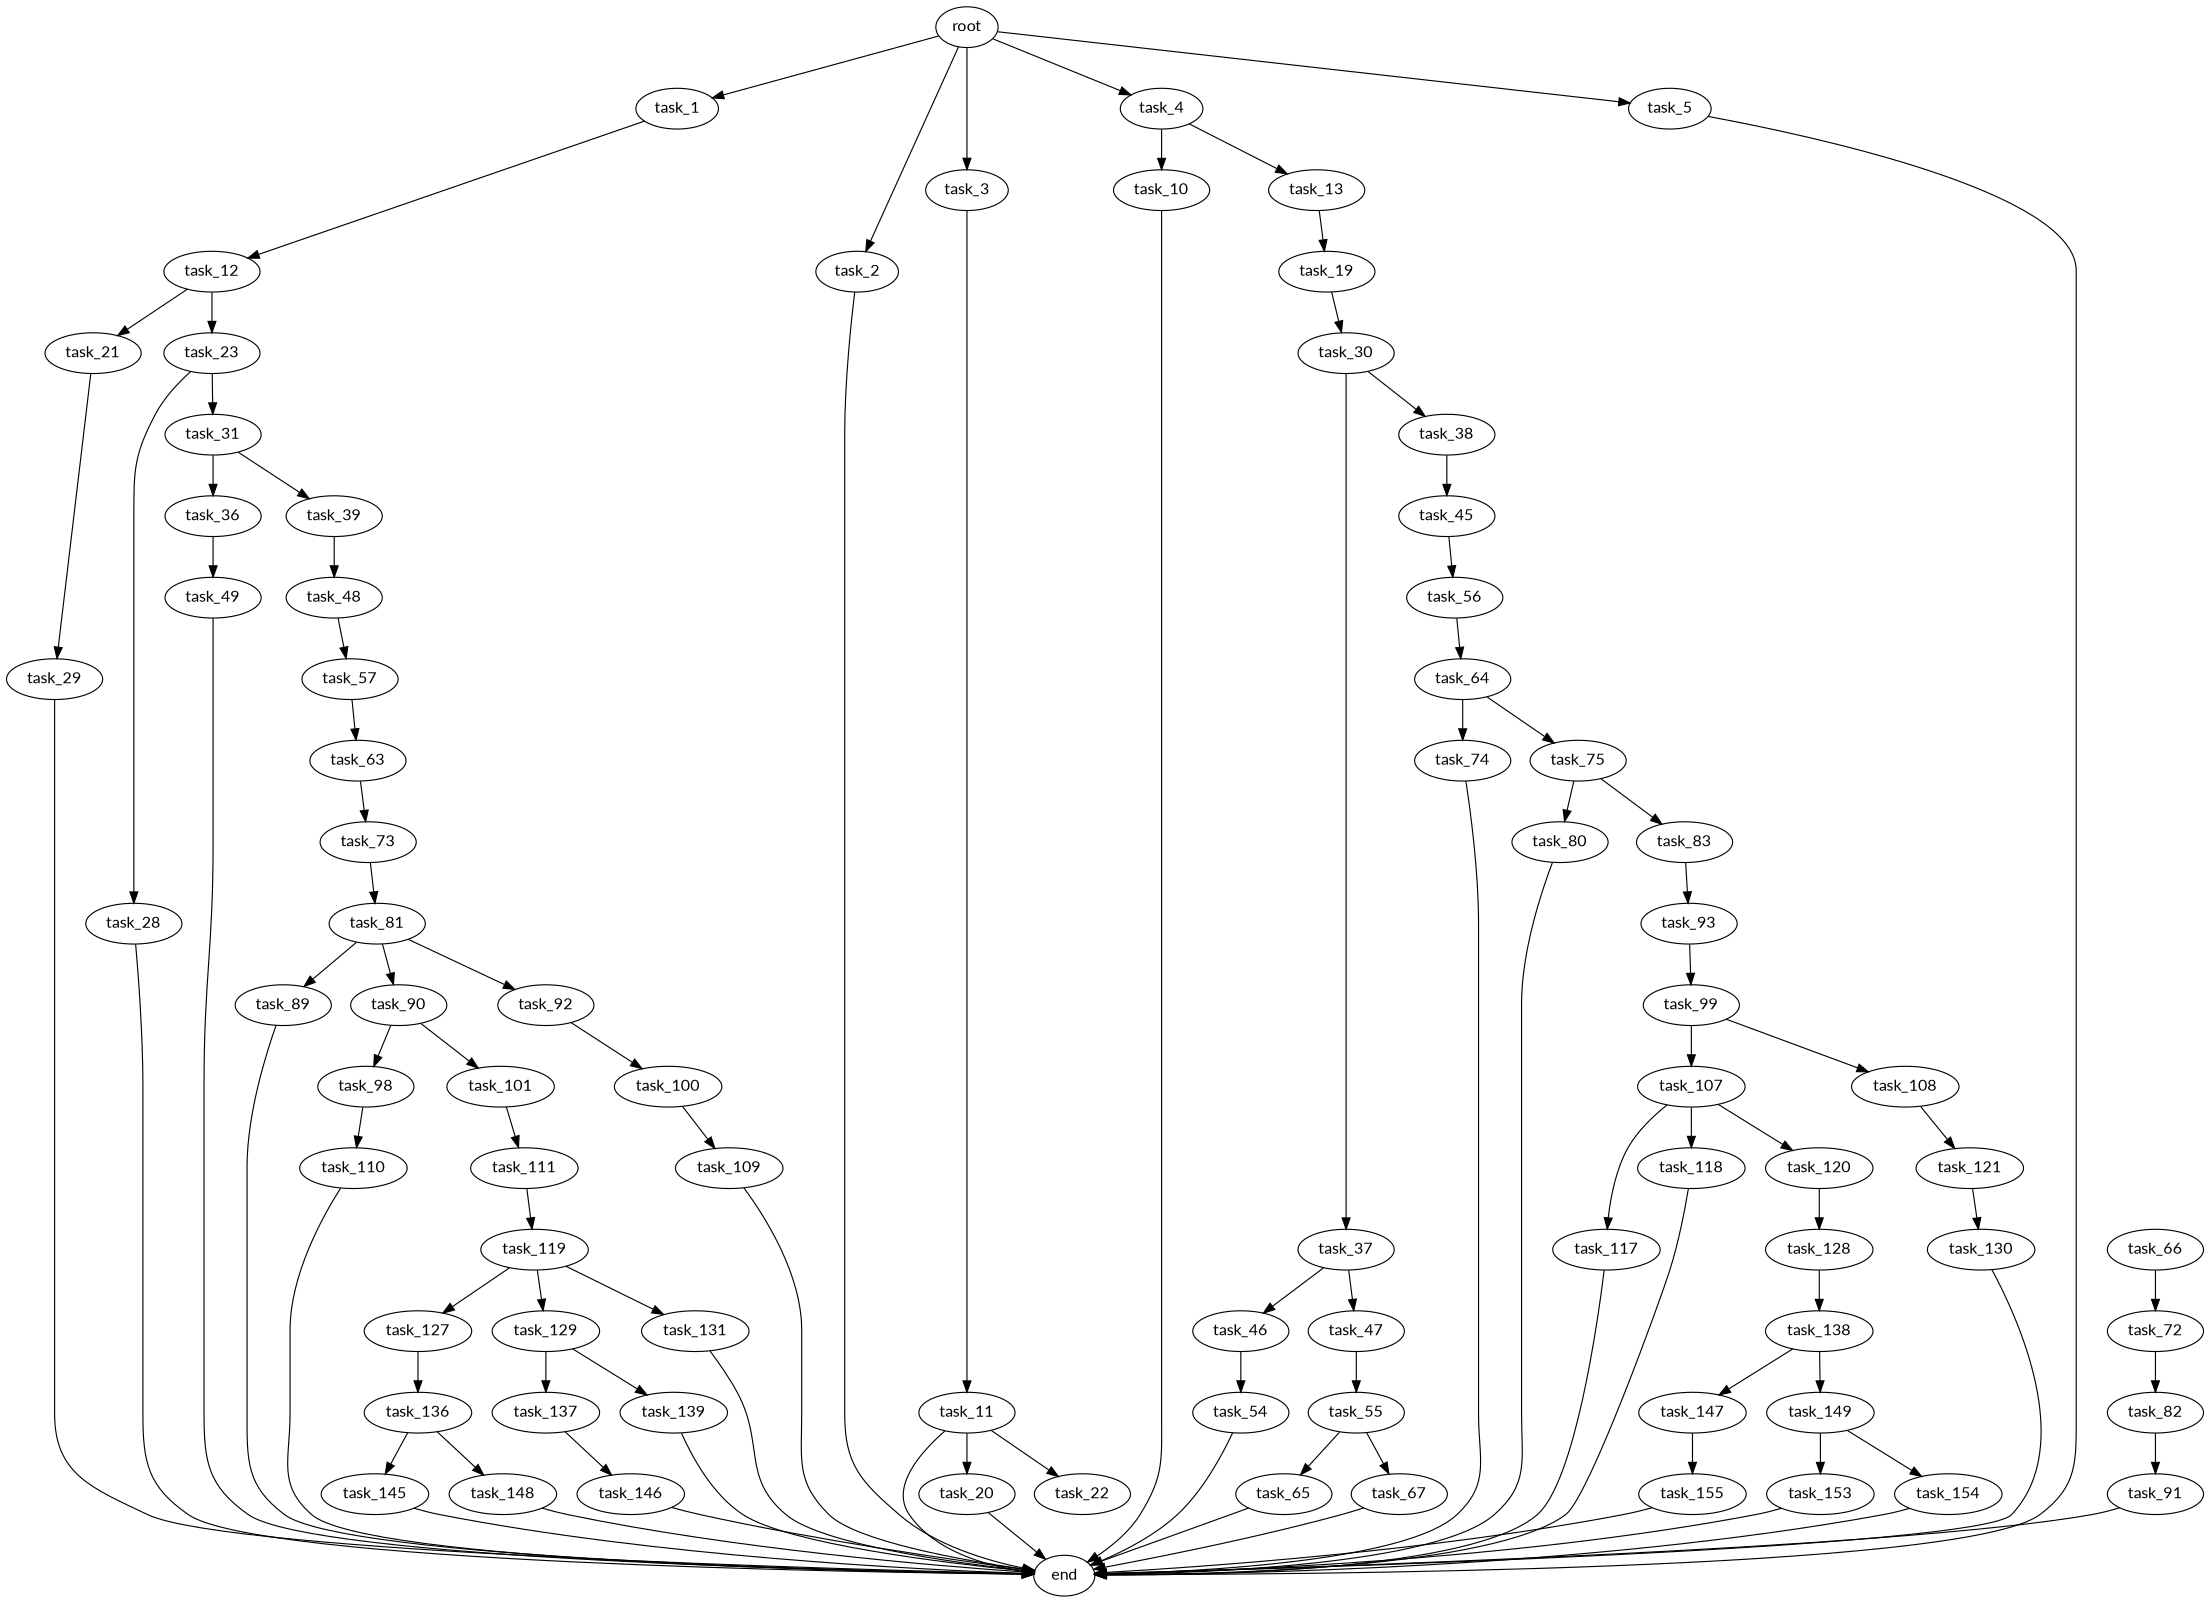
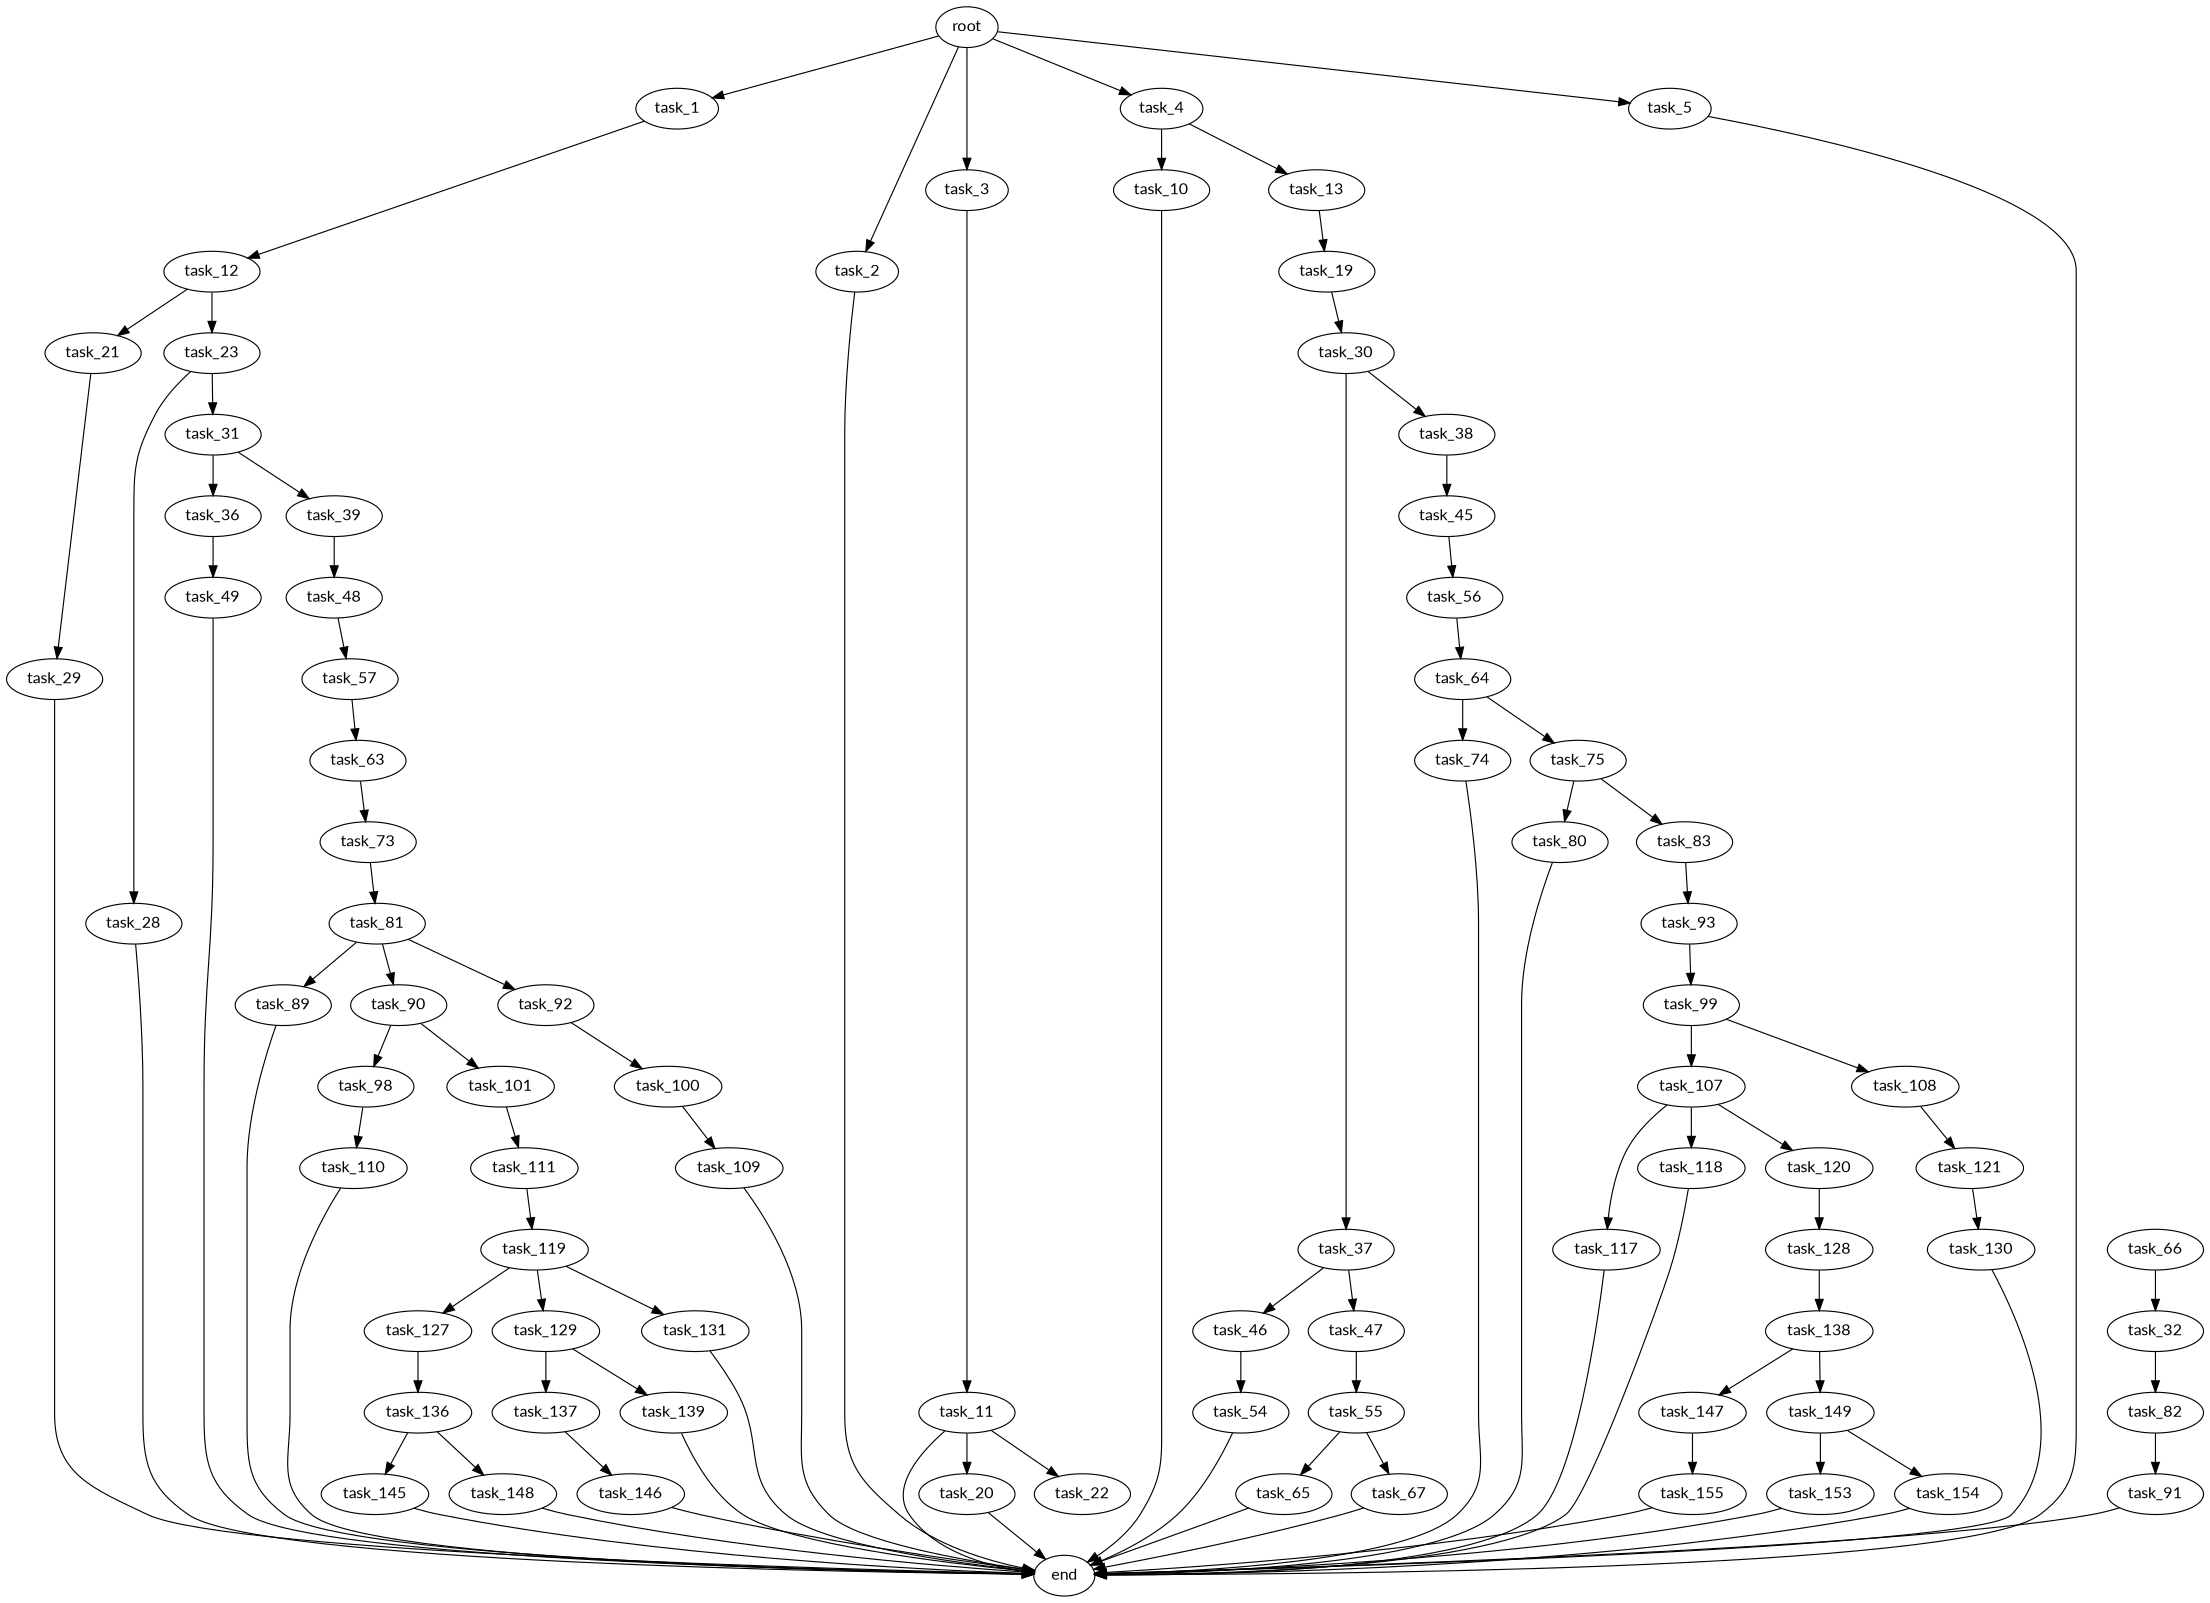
(2155, 1331) -> (2155, 1331)
